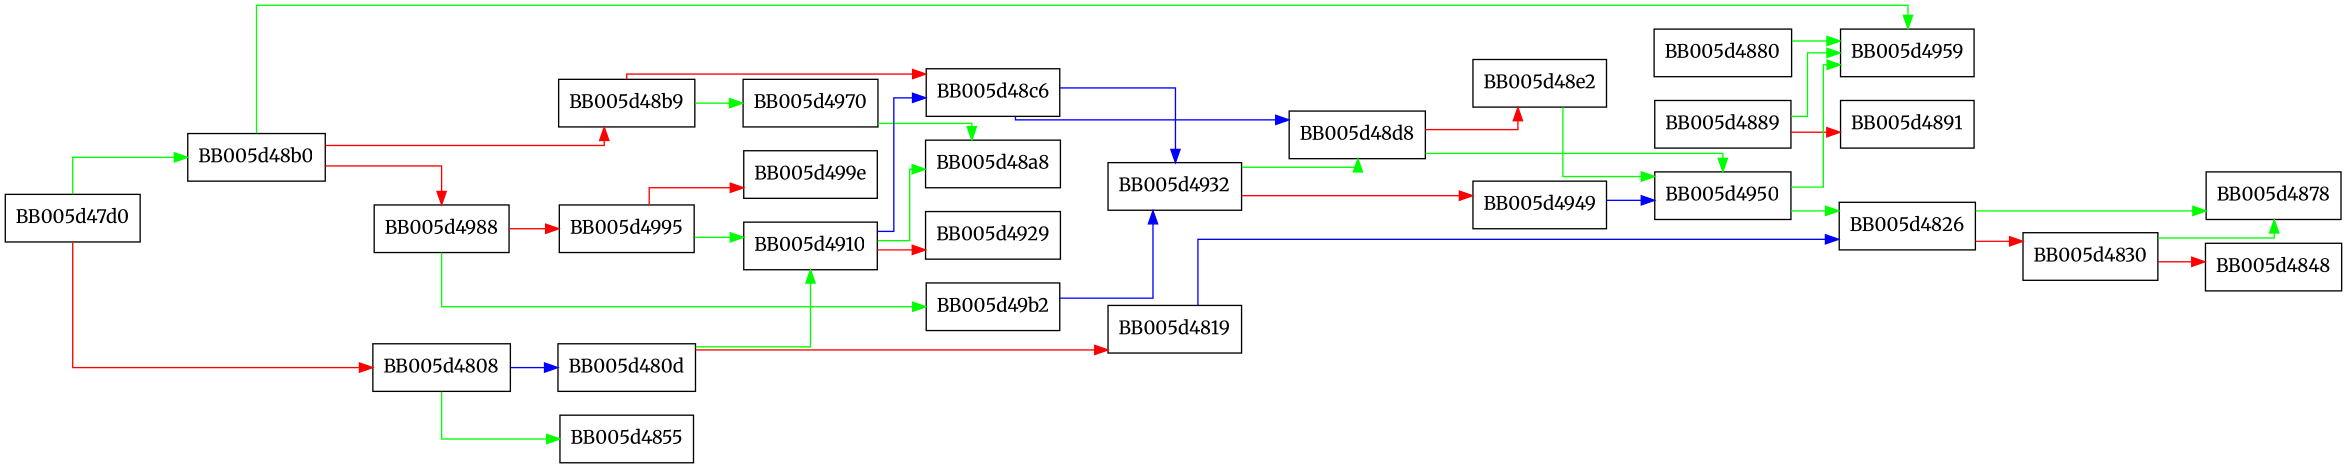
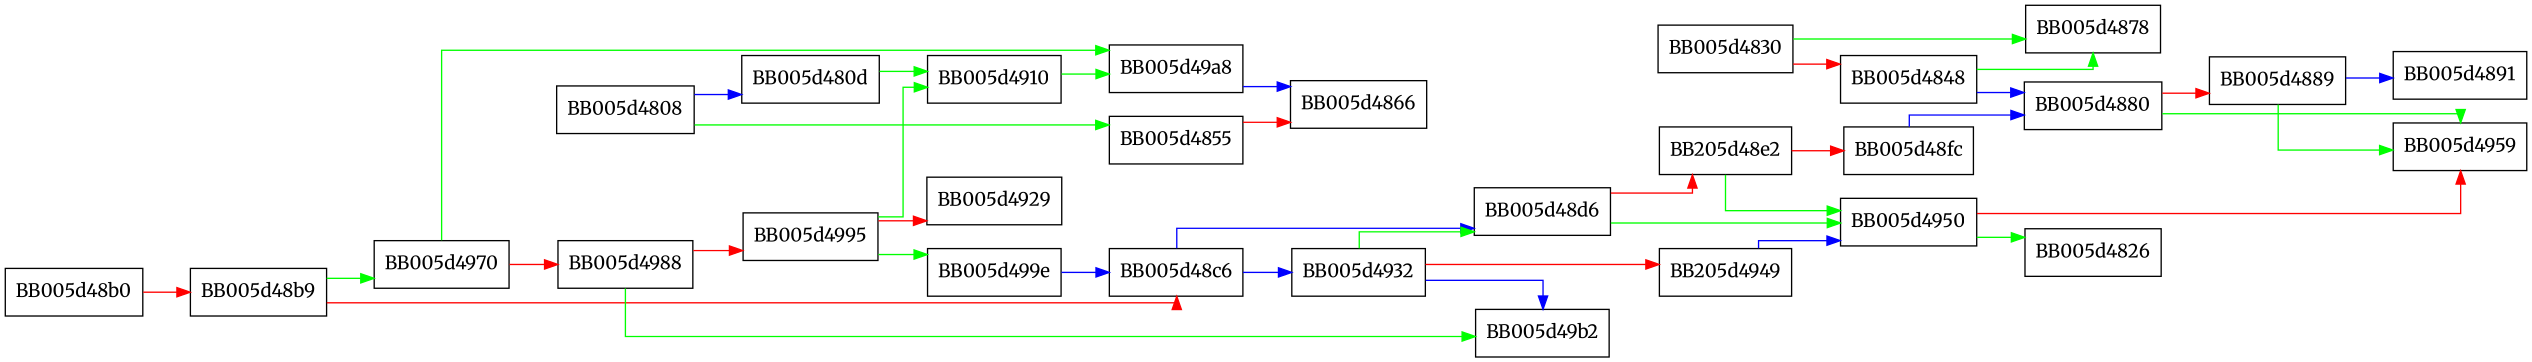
(1023, 5) -> none
(1540, 83) -> (1726, 151)
none -> (1994, 93)
none -> (2179, 93)
none -> (1359, 104)
(1809, 132) -> (2363, 78)
(1357, 135) -> (1542, 212)
(1823, 140) -> (2233, 214)
none -> (1909, 151)
(894, 163) -> (1079, 272)
(993, 164) -> (1176, 69)
(396, 166) -> (527, 264)
(681, 188) -> (896, 255)
(1540, 205) -> (1726, 272)
(2084, 211) -> (2036, 69)
(73, 218) -> none
(1993, 241) -> none
(895, 250) -> (896, 221)
(1144, 298) -> (1492, 280)
(1175, 329) -> none
